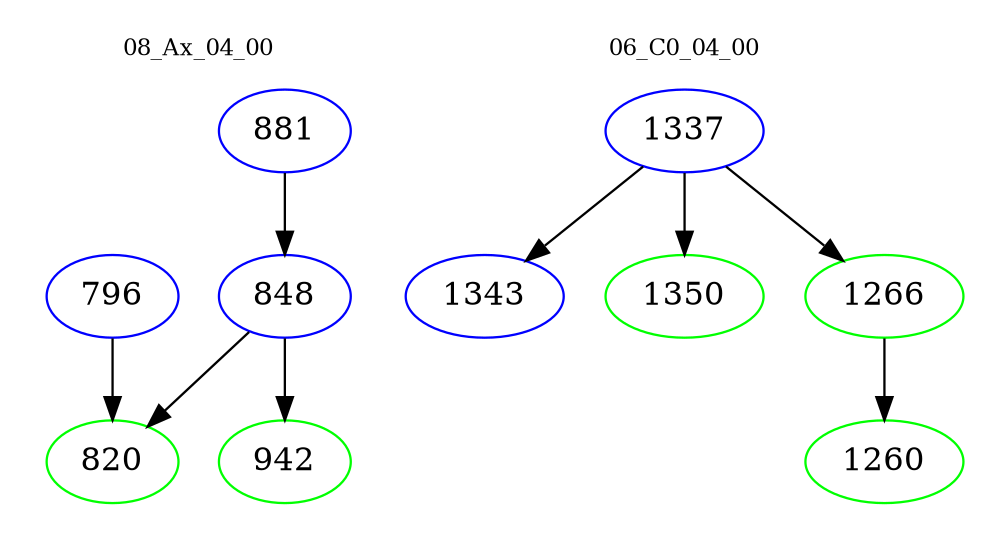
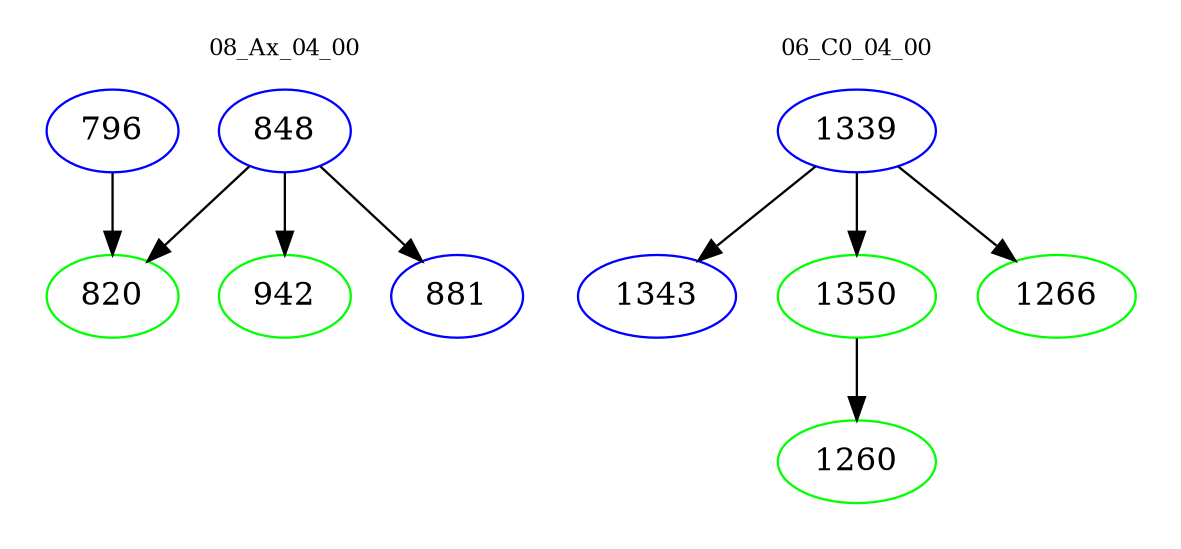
(685, 131) -> (857, 131)
(285, 202) -> (363, 206)
(884, 368) -> (857, 368)
